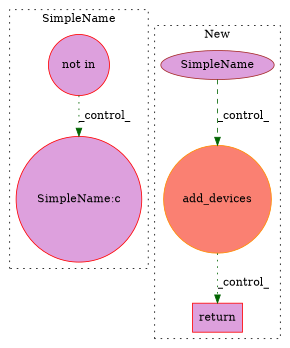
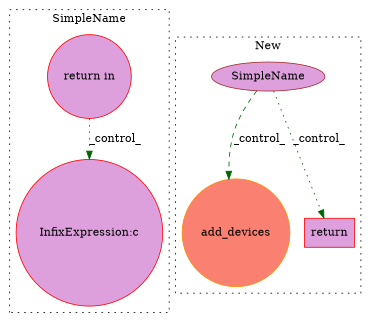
(79, 65) -> (89, 77)
(79, 199) -> (89, 233)
(218, 274) -> (297, 151)
